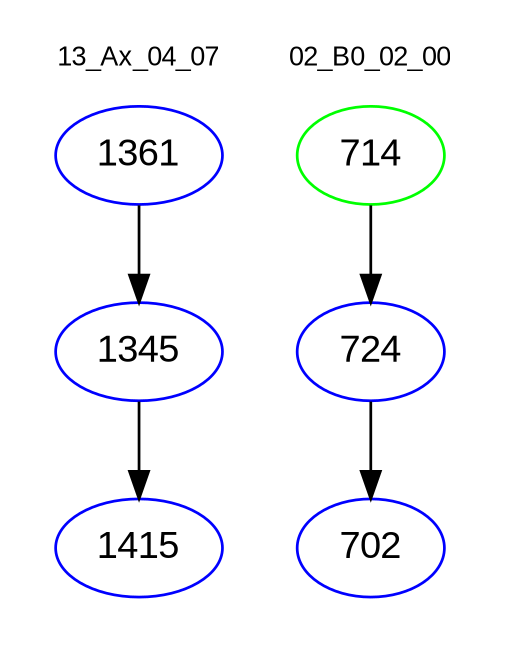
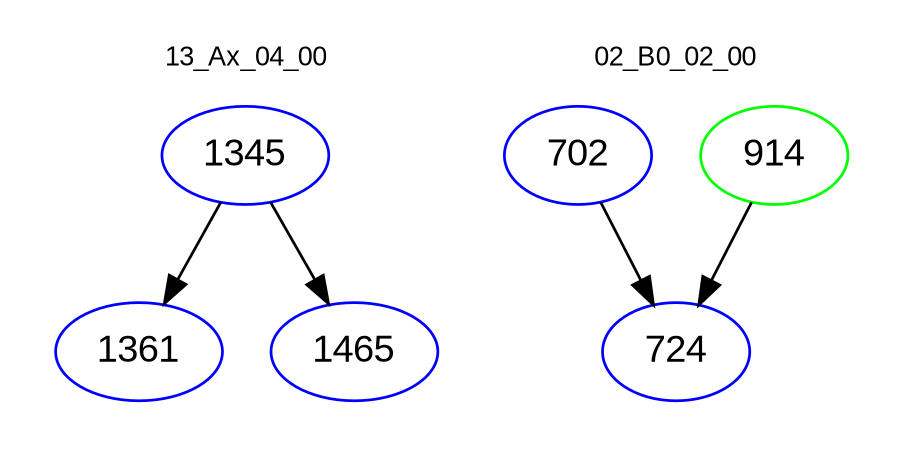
(139, 59) -> (247, 59)
(371, 155) -> (774, 155)
(139, 240) -> (199, 241)
(371, 436) -> (621, 241)
(139, 548) -> (354, 352)
